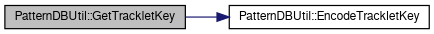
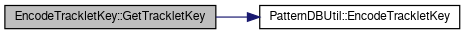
(95, 17) -> (110, 17)
